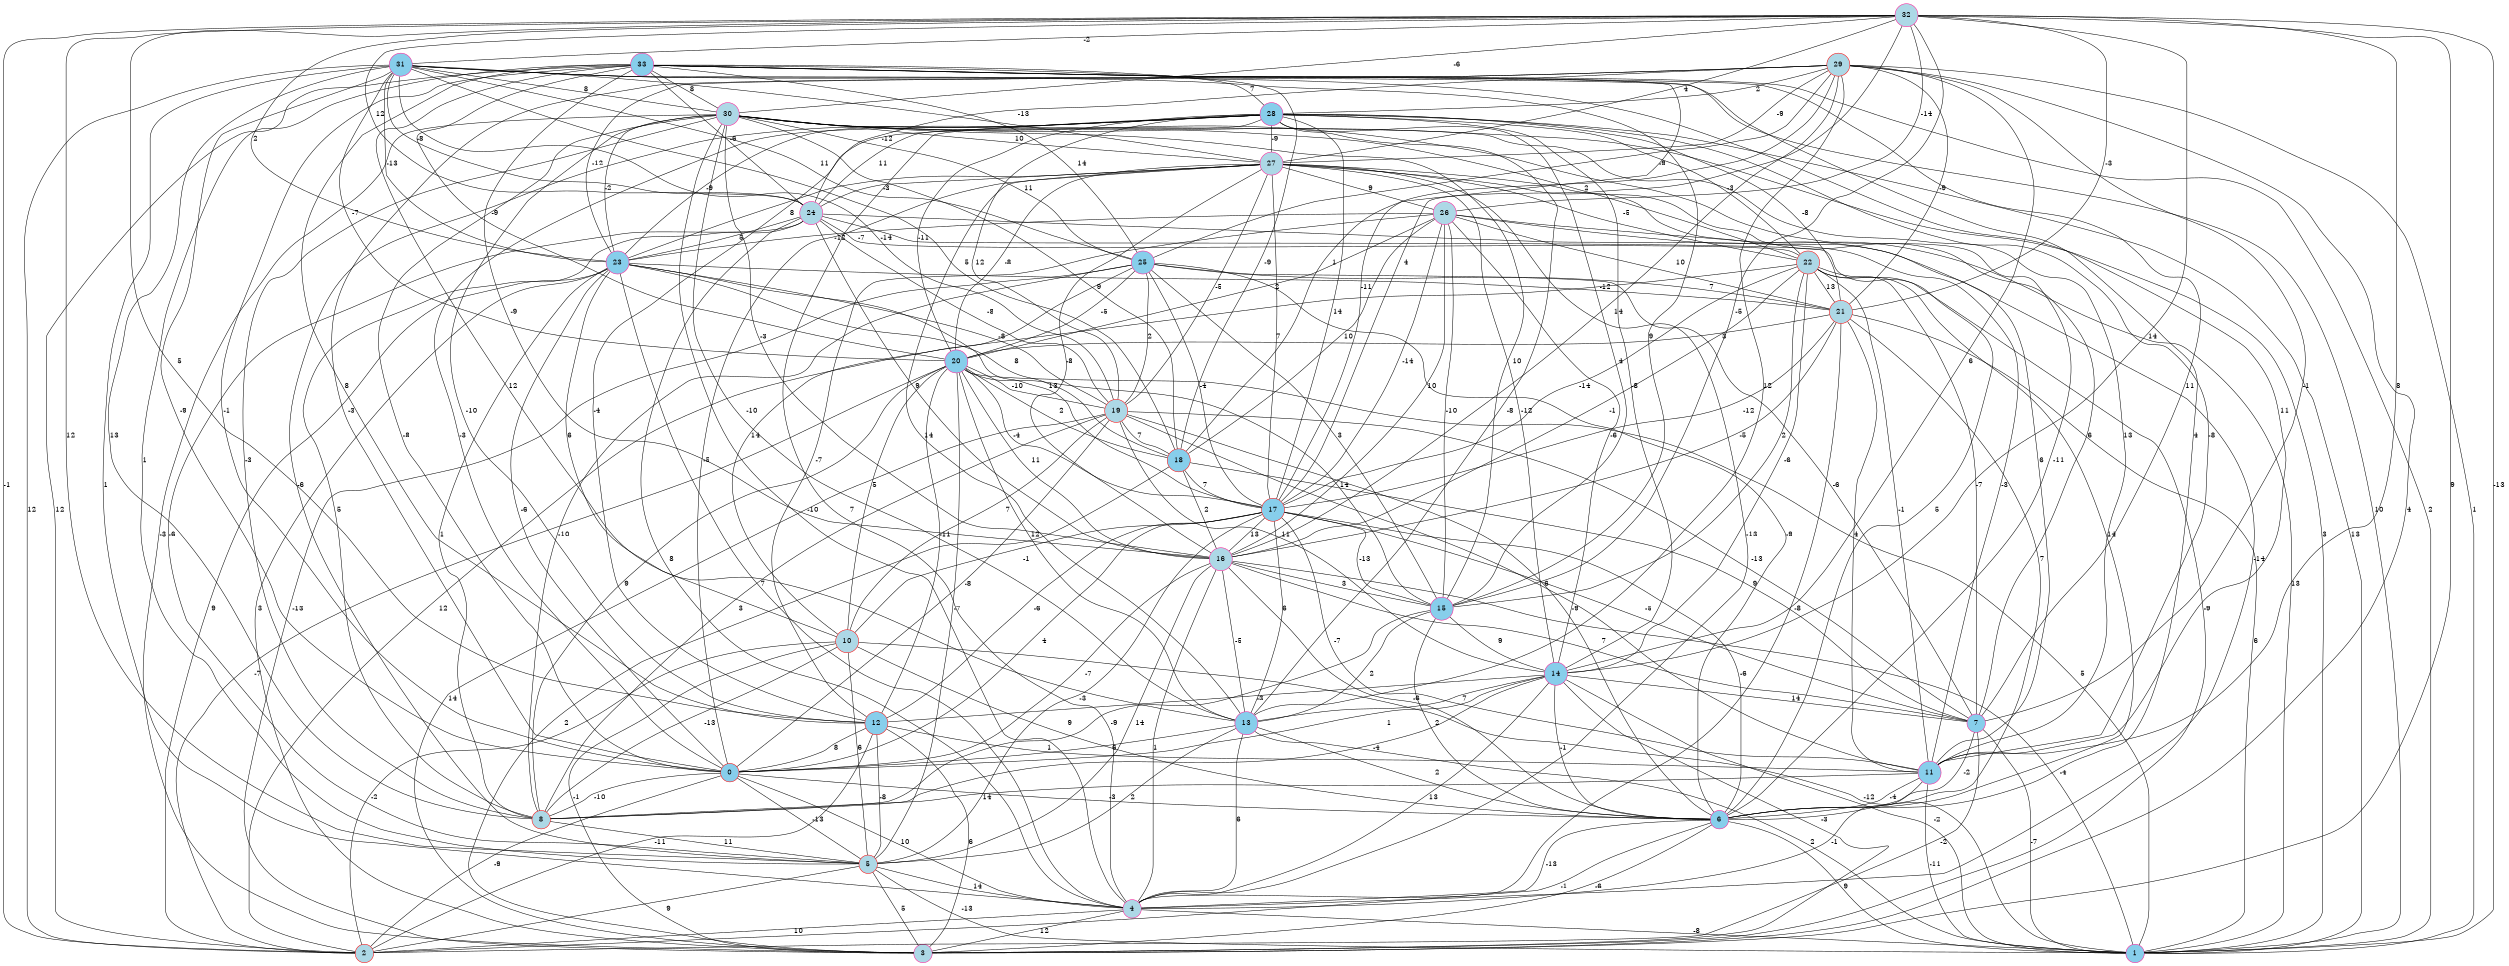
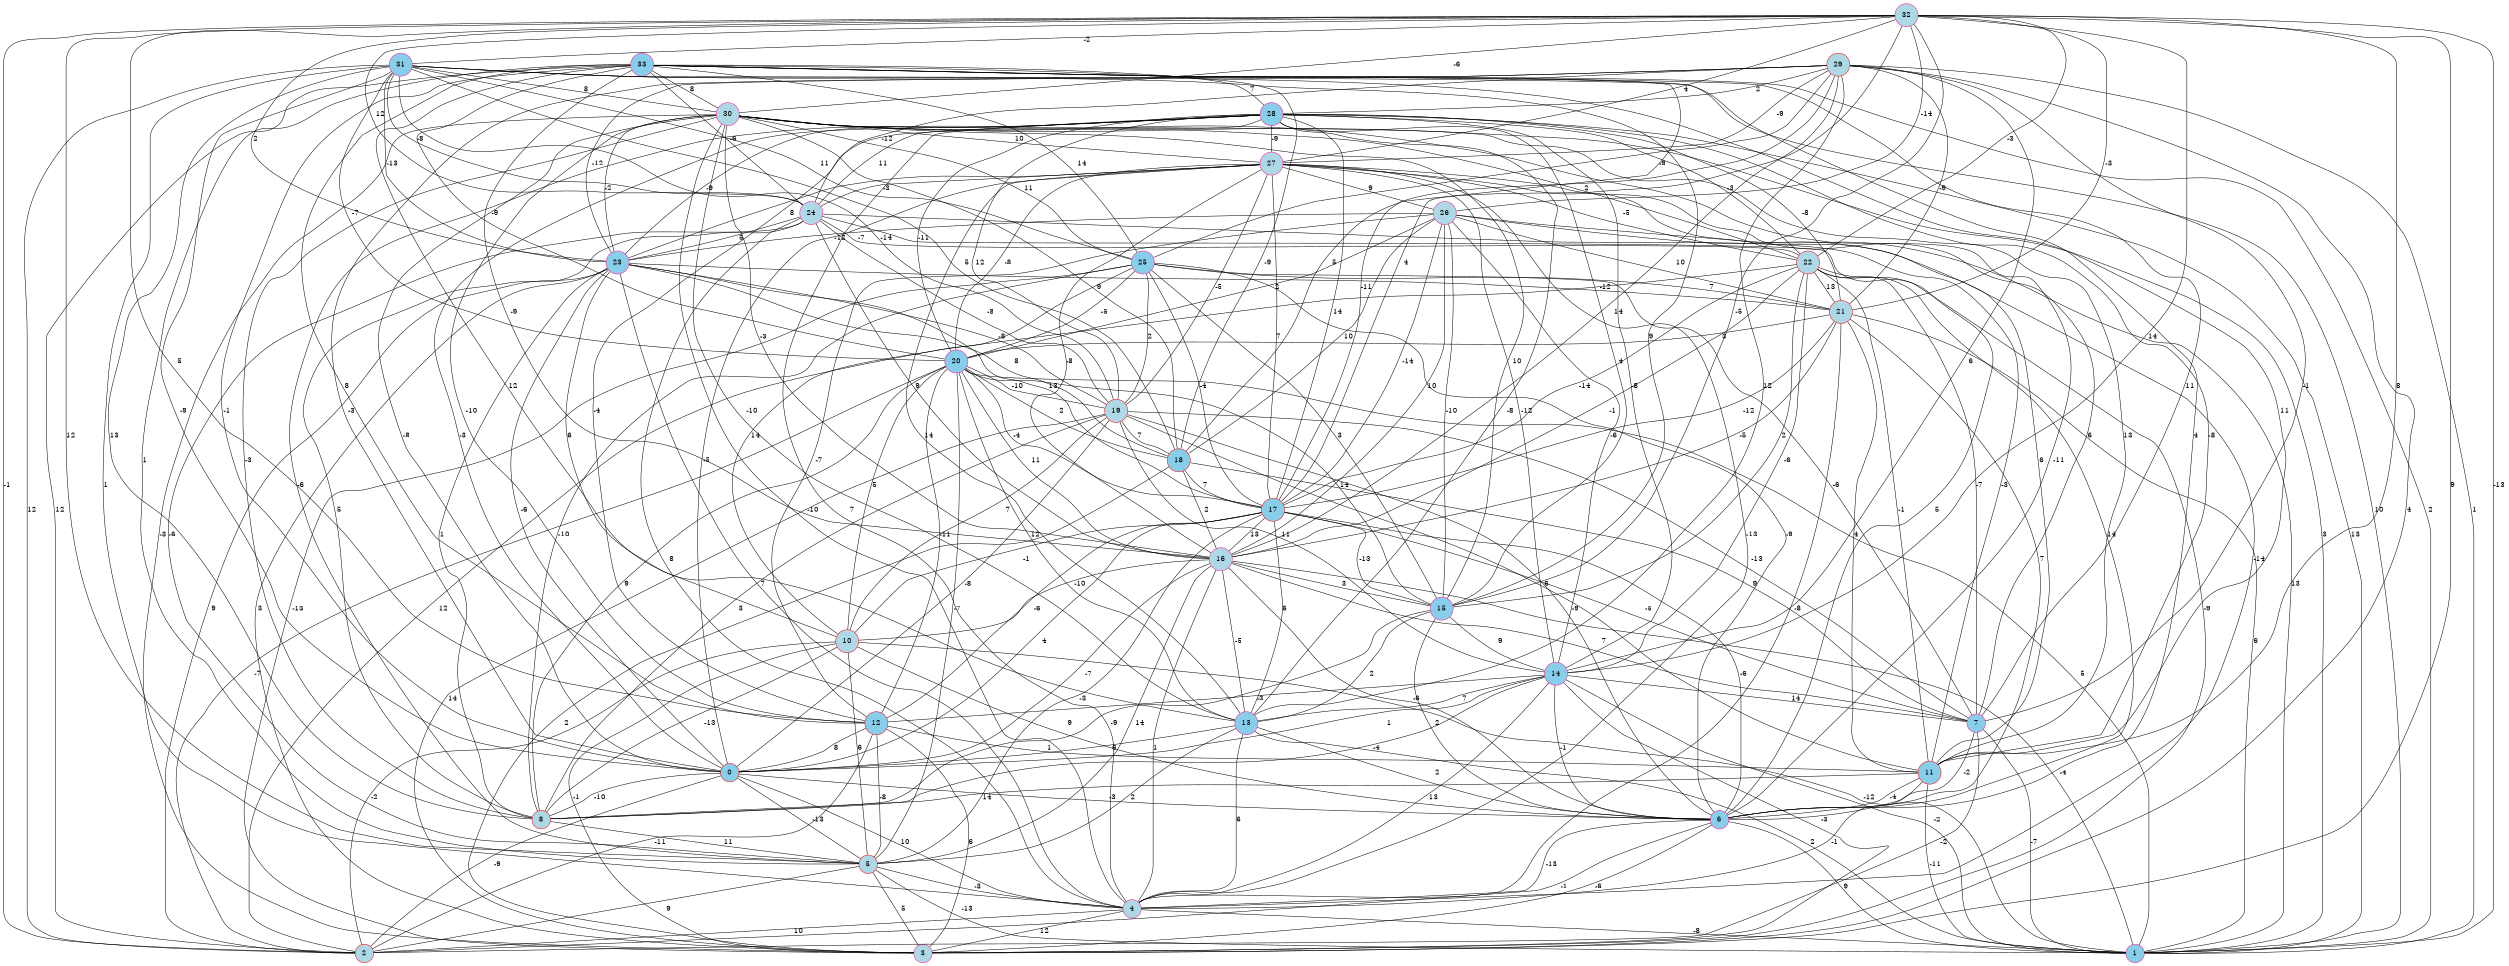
(816, 99) -> none
none -> (2026, 124)
(1335, 263) -> (1335, 263)
none -> (1048, 591)
(1545, 722) -> none
(1930, 773) -> (1930, 773)
(978, 887) -> (978, 887)
